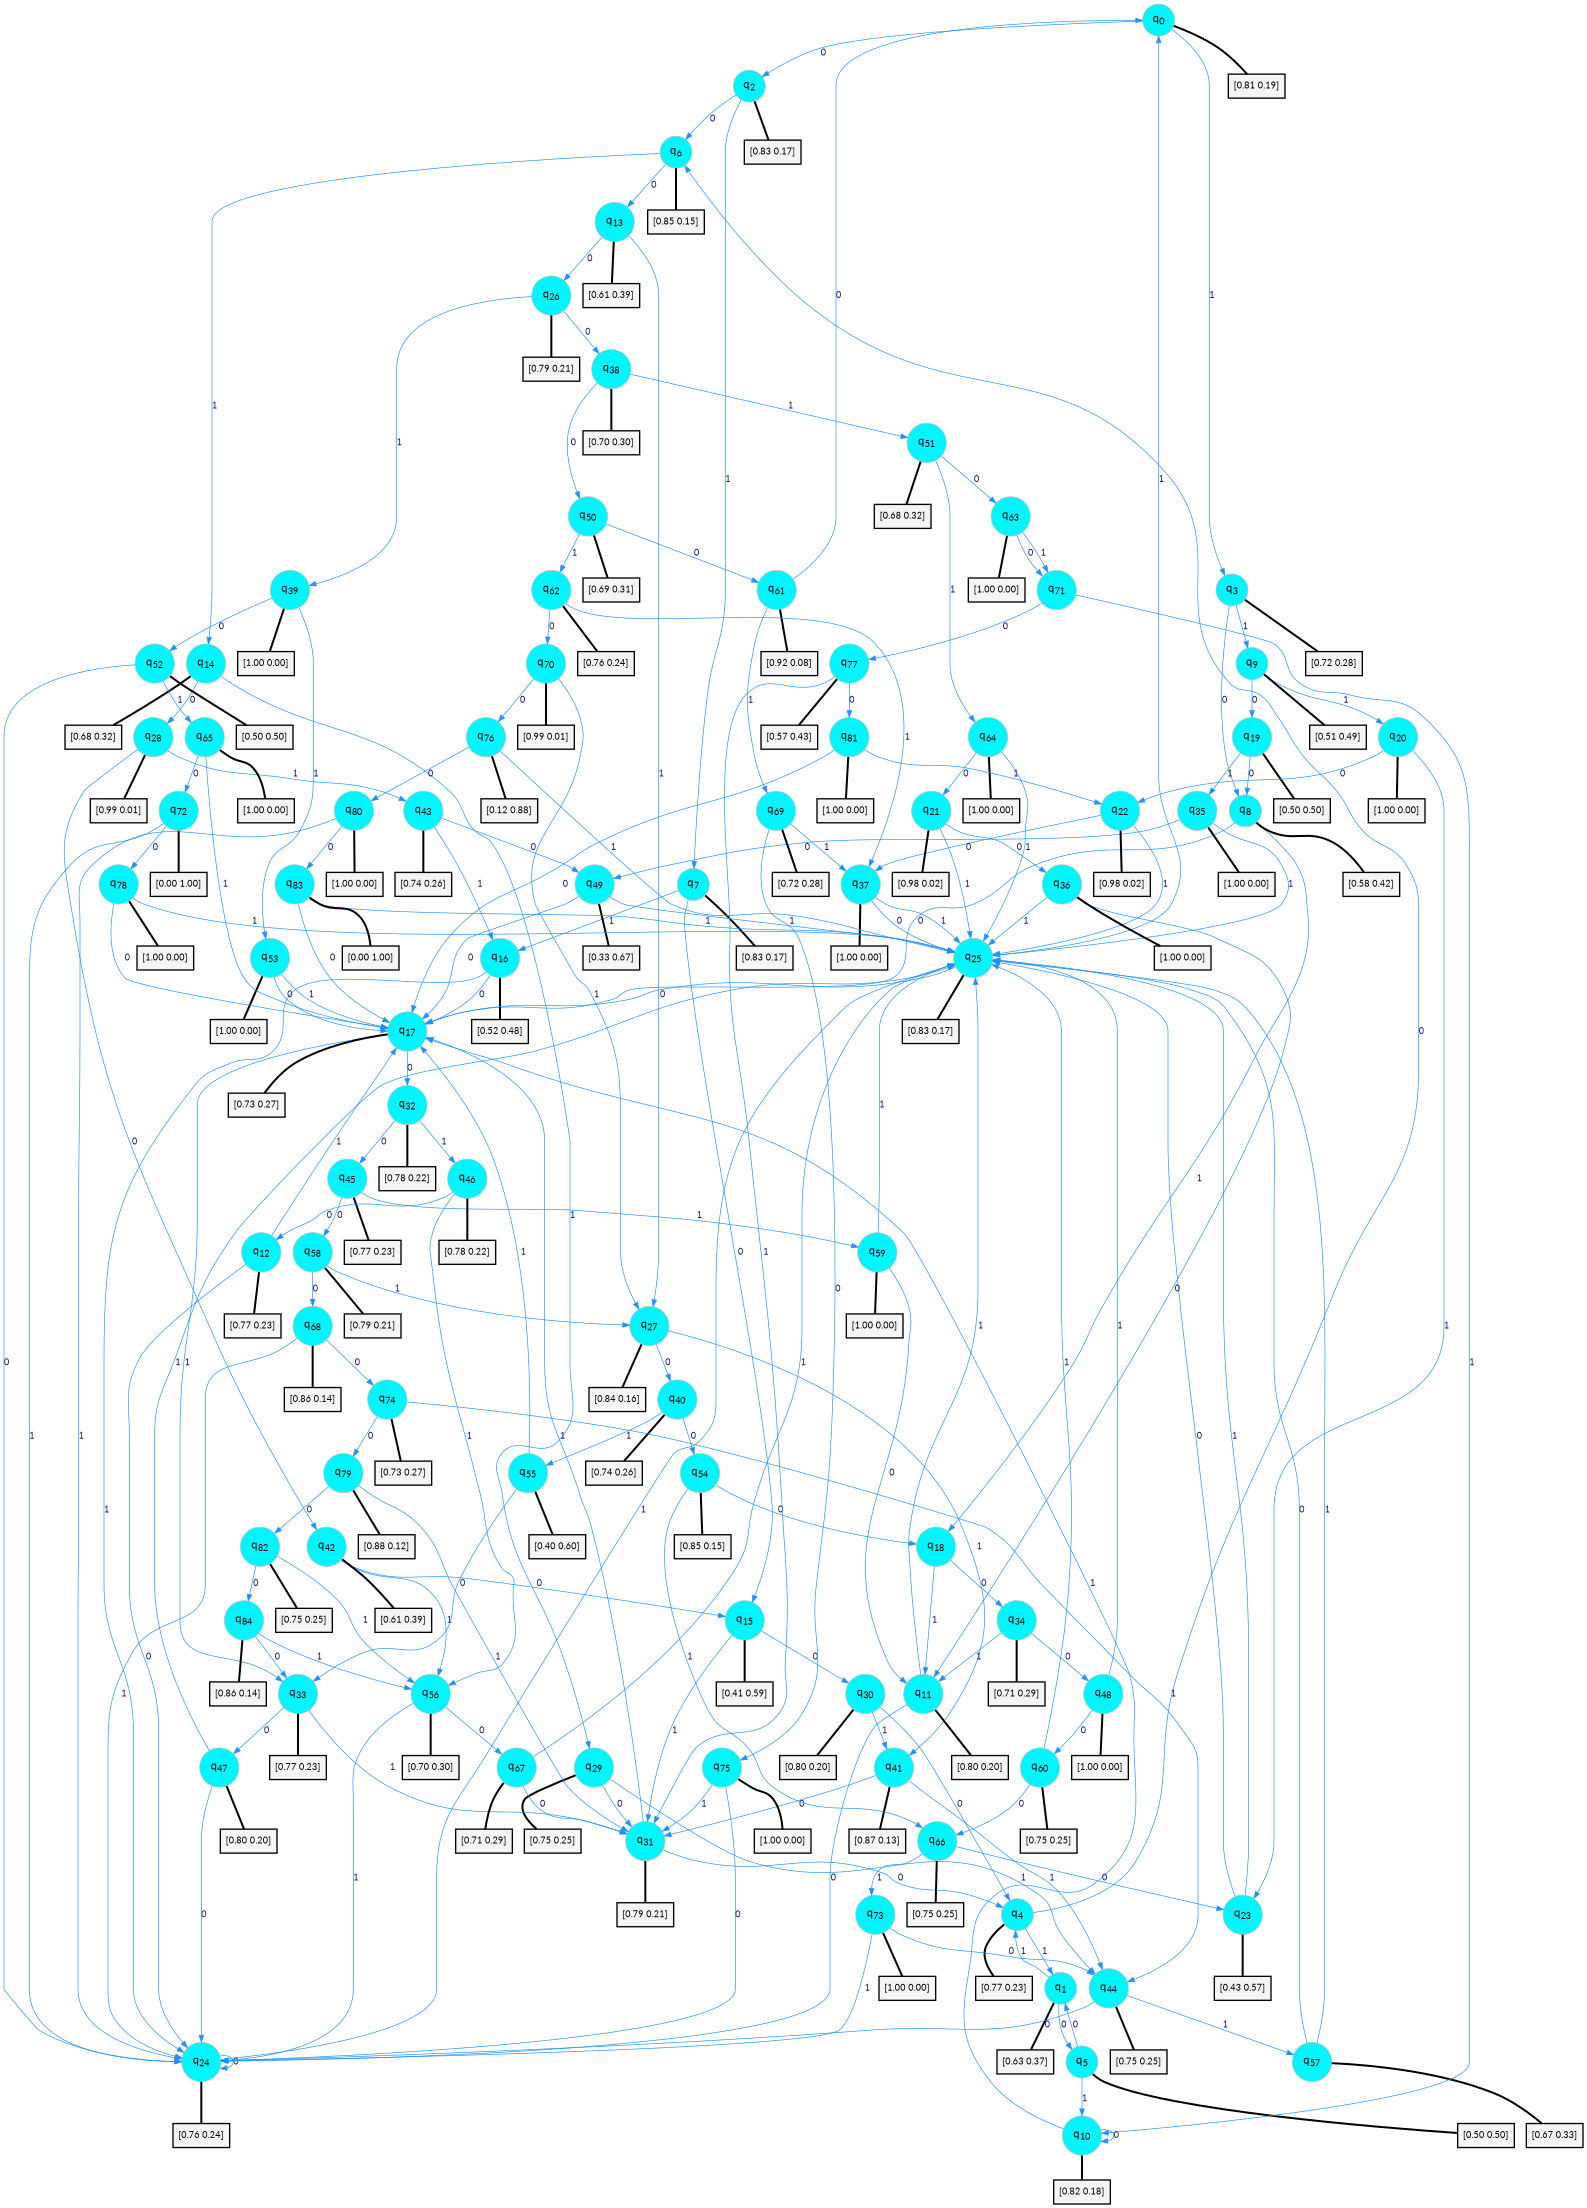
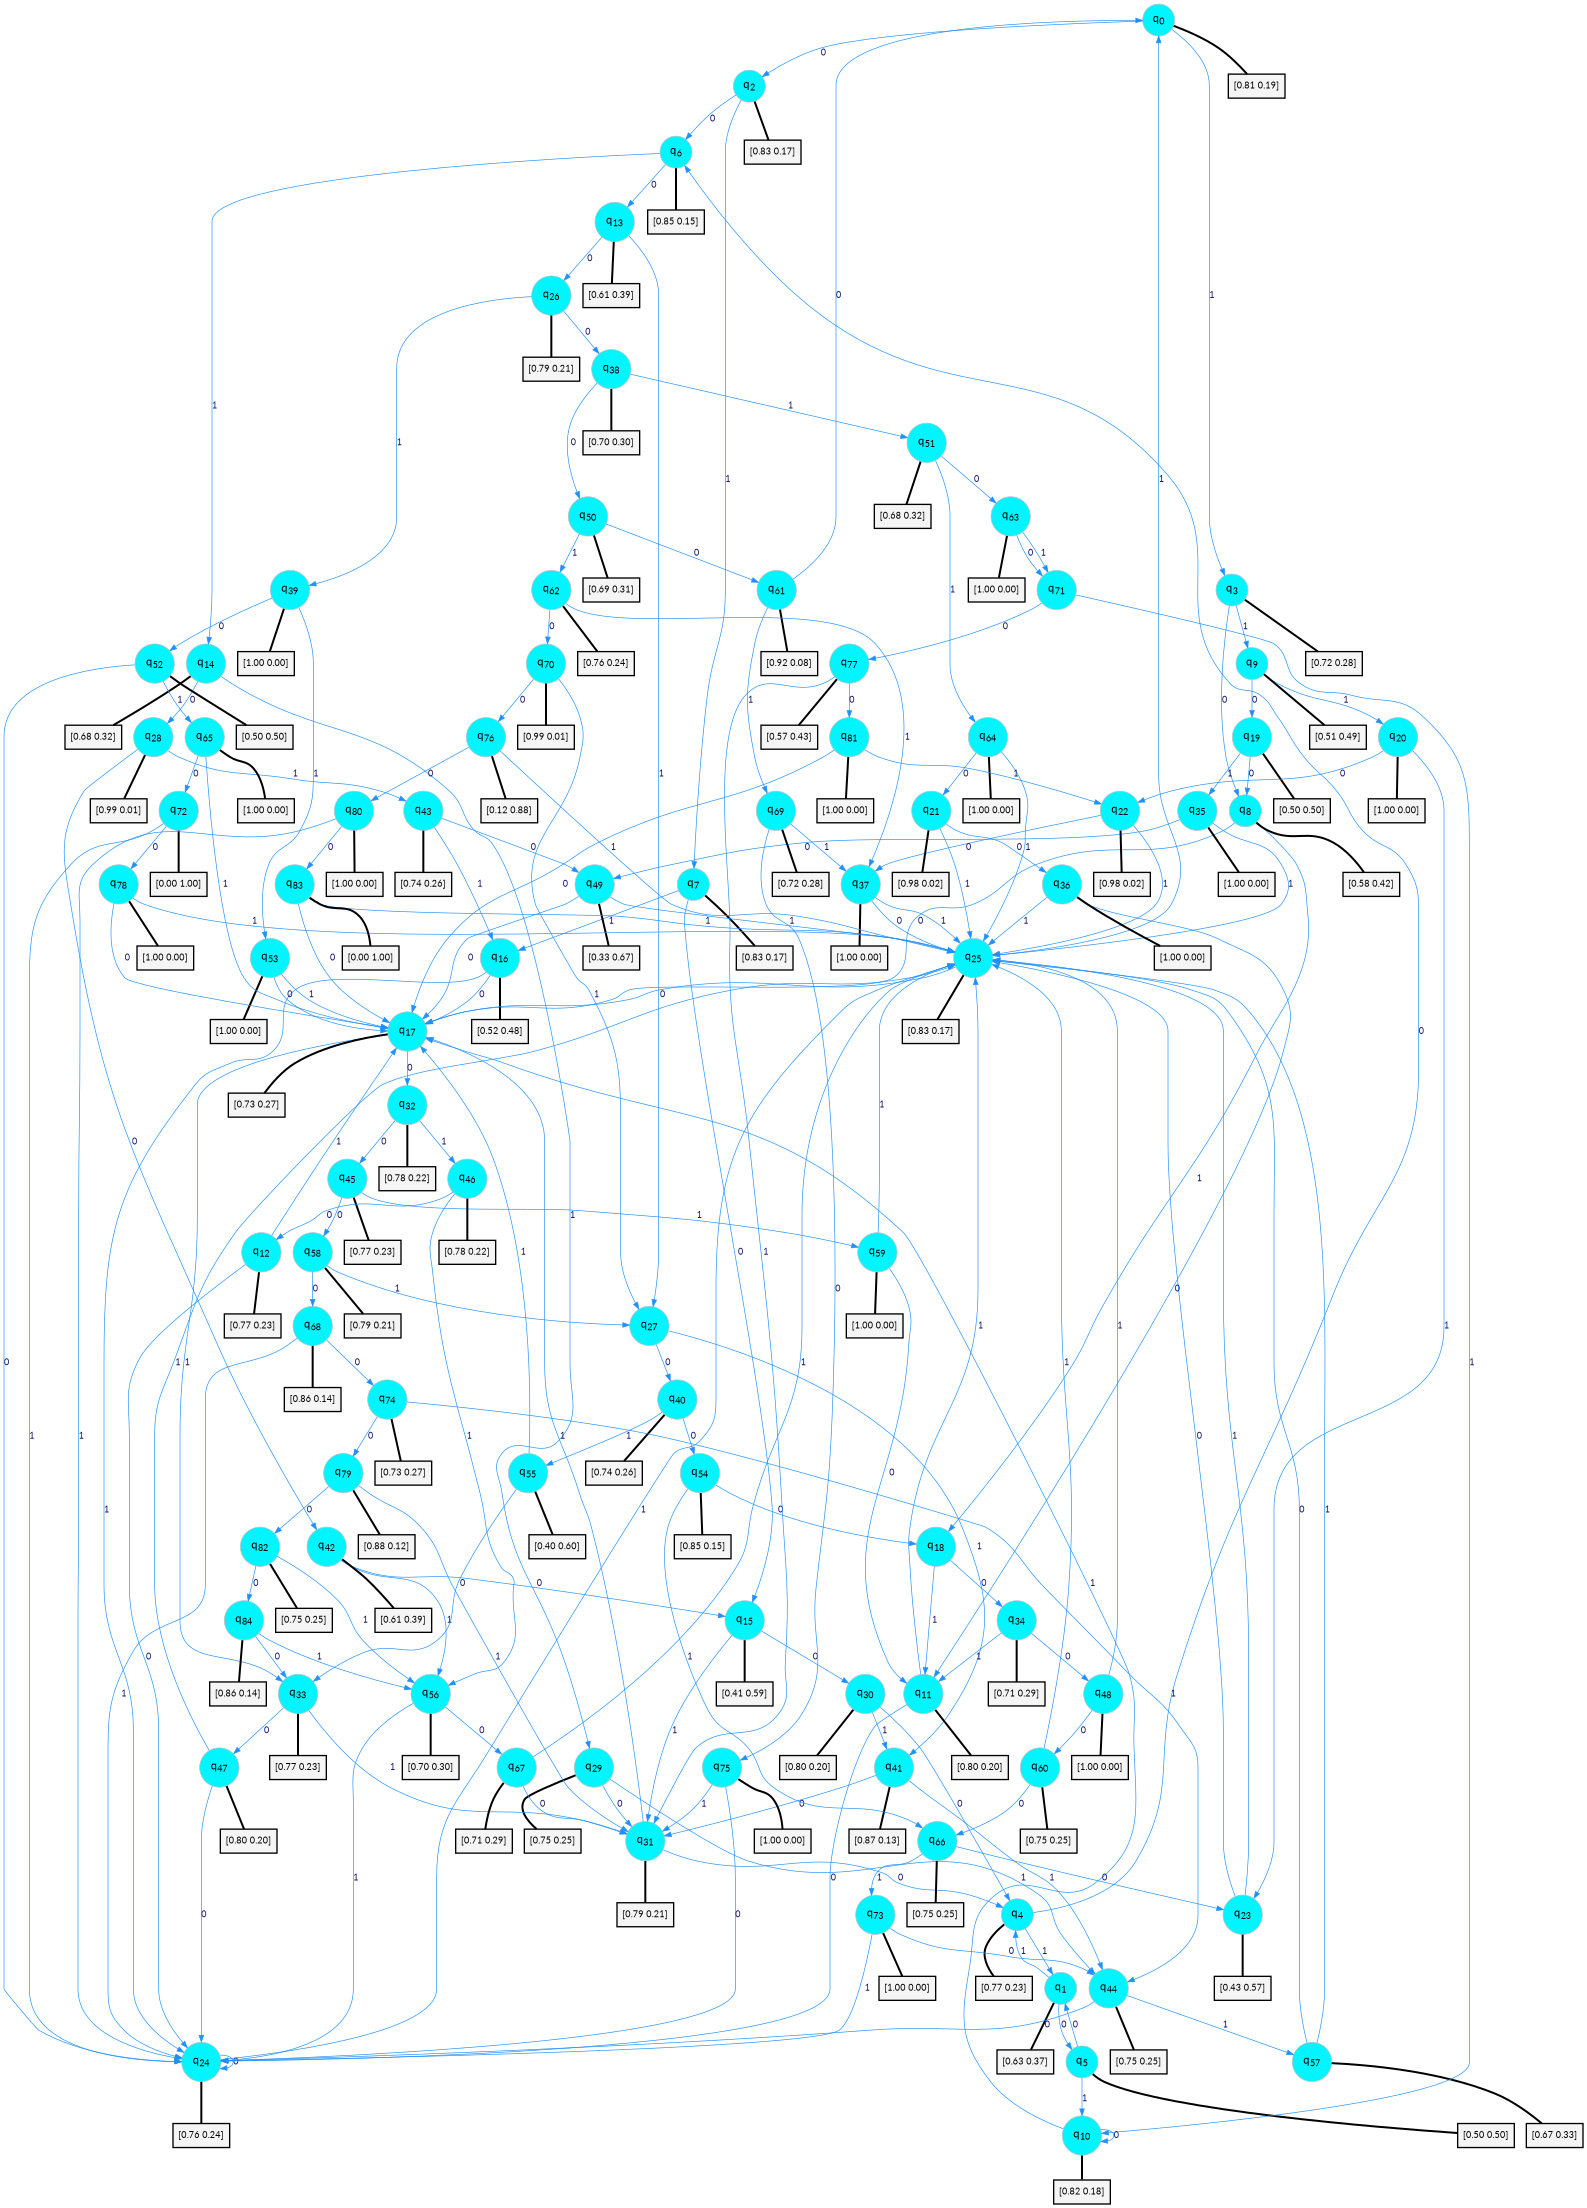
(617, 1400) -> none
